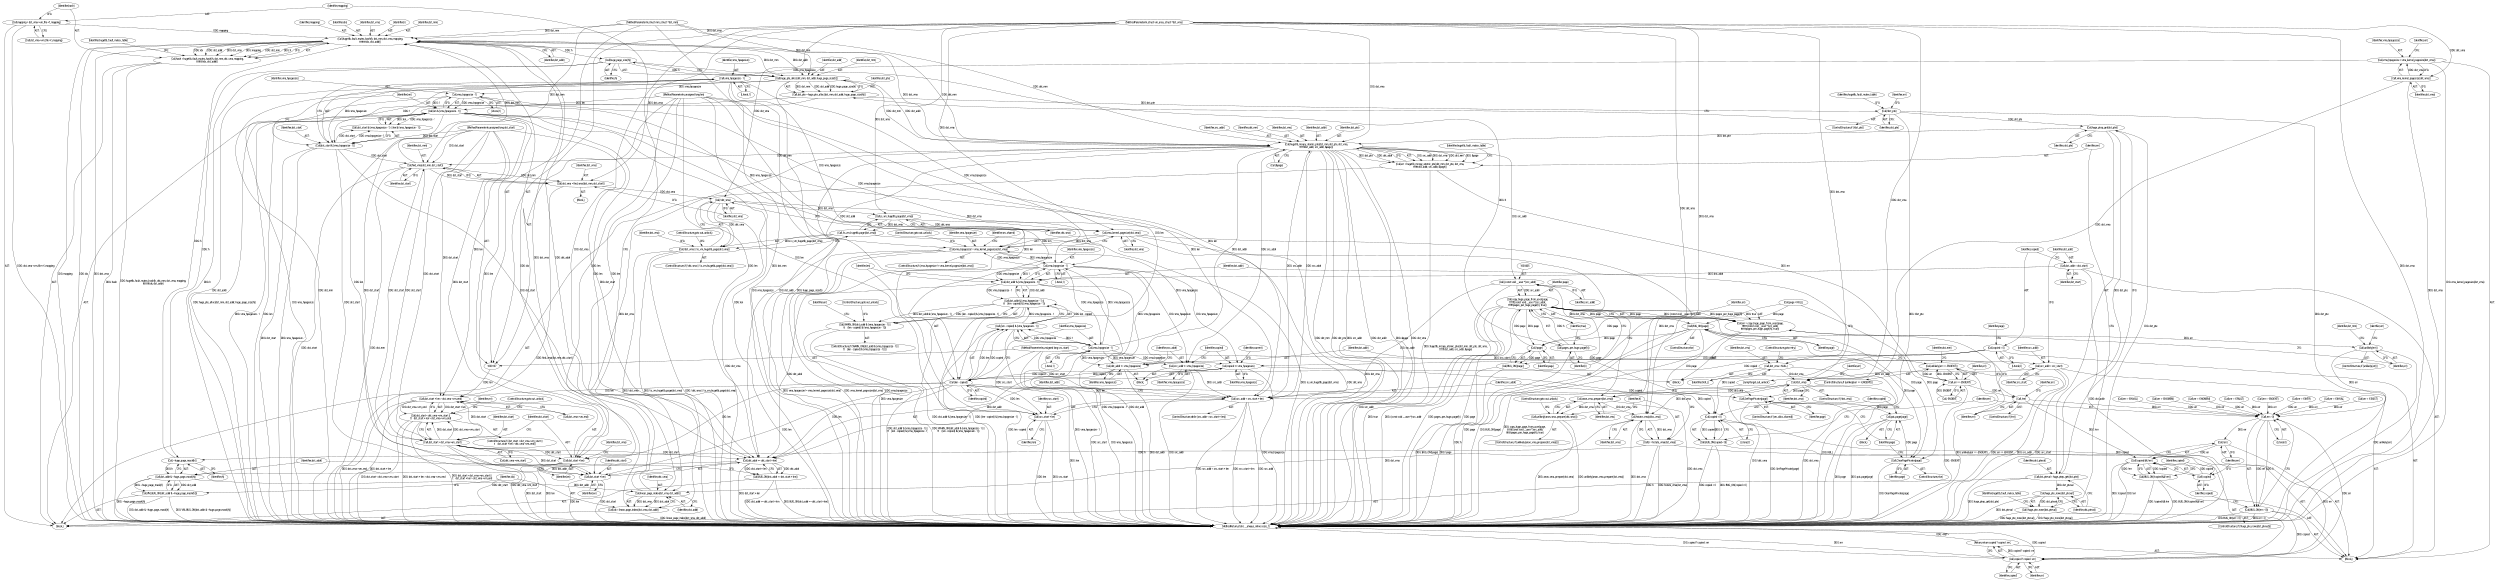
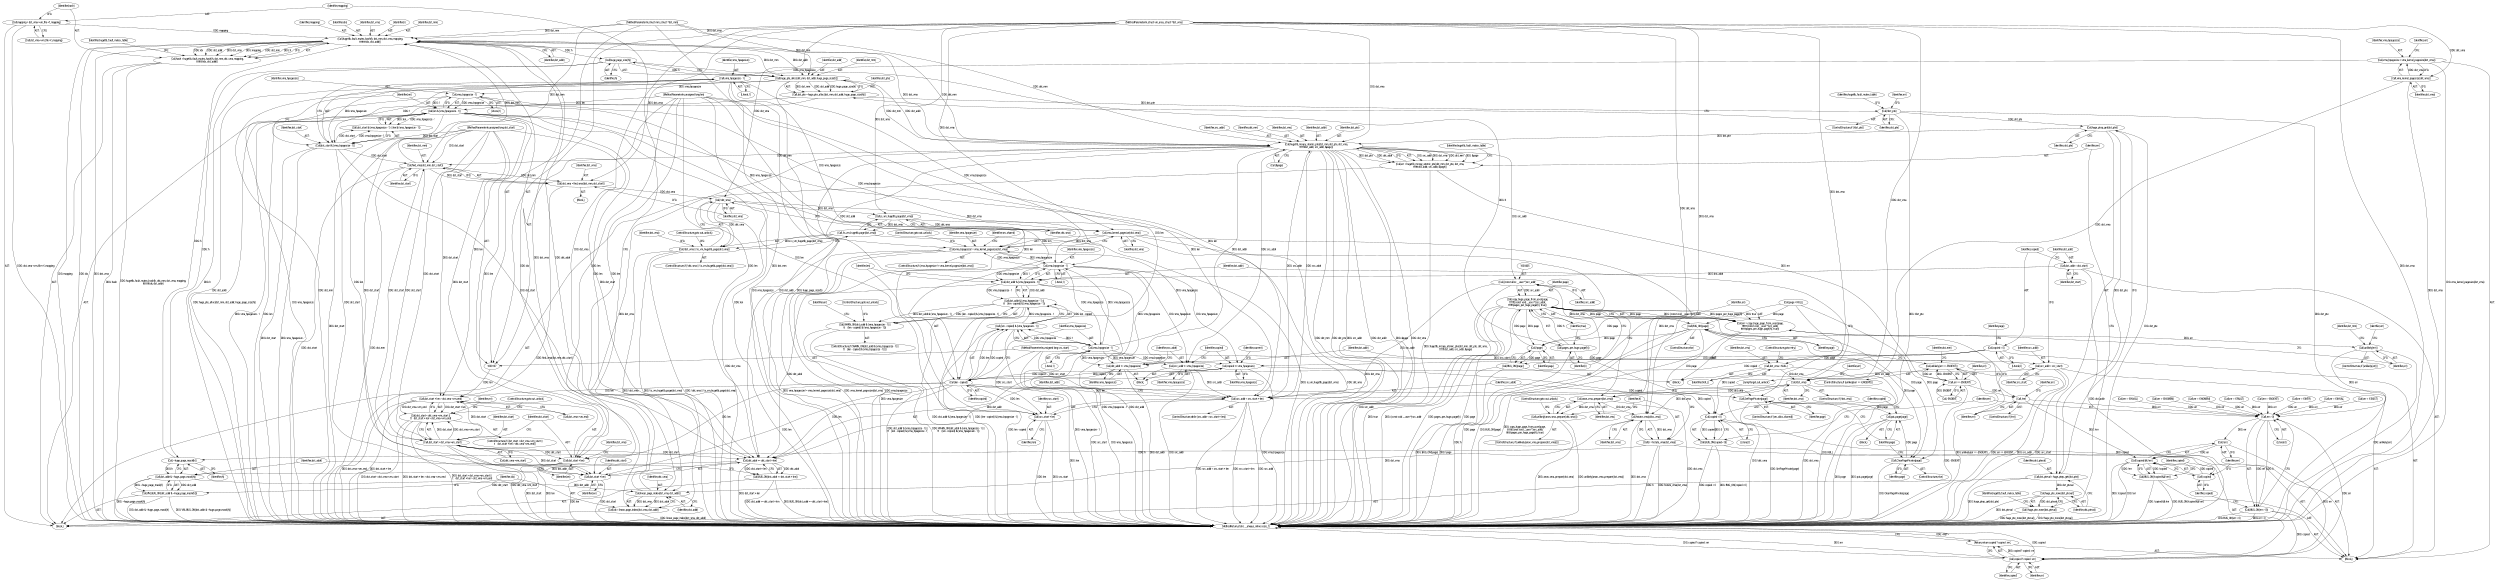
(1517, 282) -> (1517, 282)
(1797, 388) -> (1819, 358)
none -> (321, 512)
(2245, 526) -> none
none -> (1624, 529)
